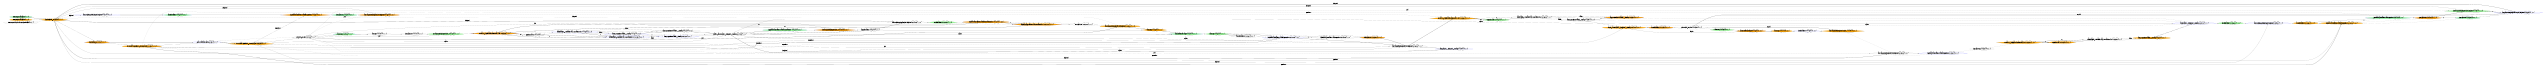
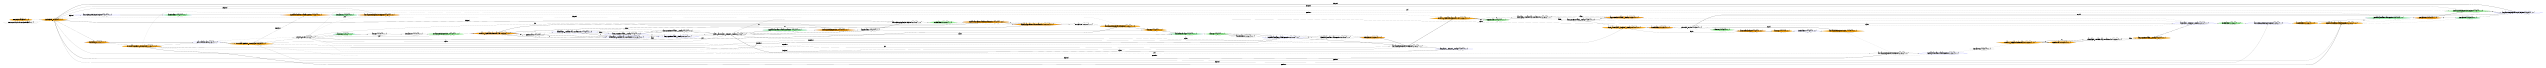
(21, 17) -> none
